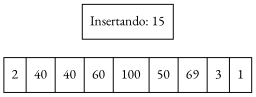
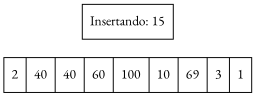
(164, 75) -> (164, 75)
